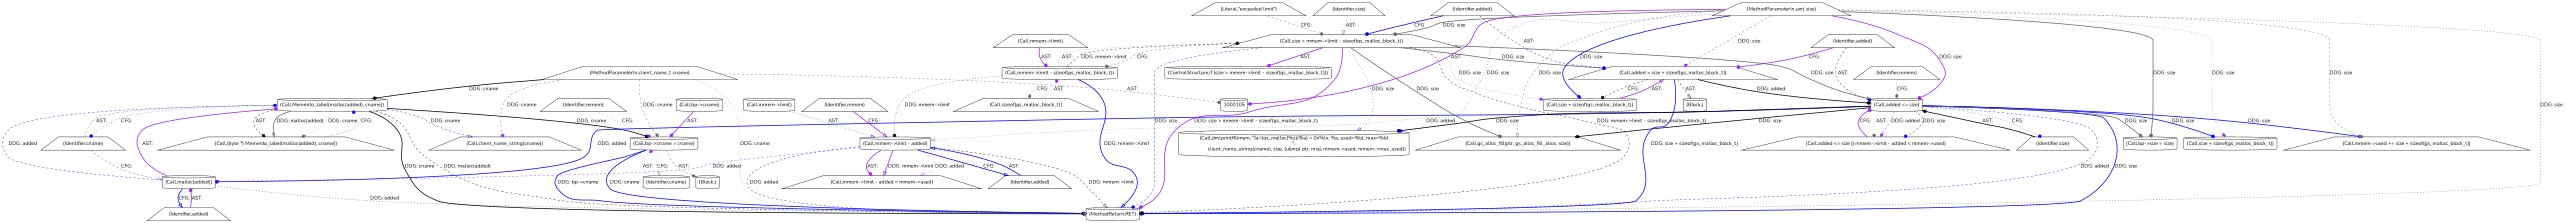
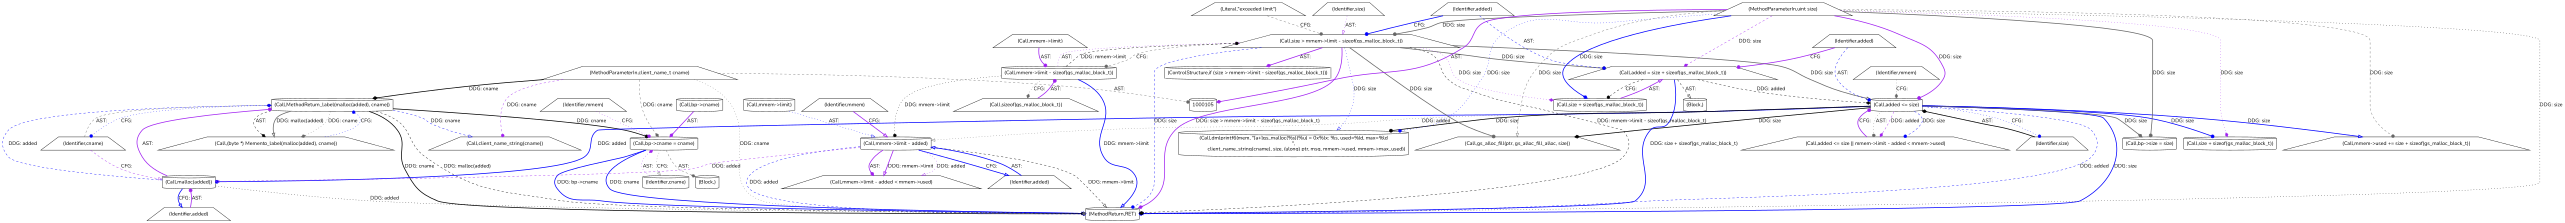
(1050, 92) -> (1047, 91)
(1782, 95) -> (1781, 95)
(332, 105) -> (332, 105)
